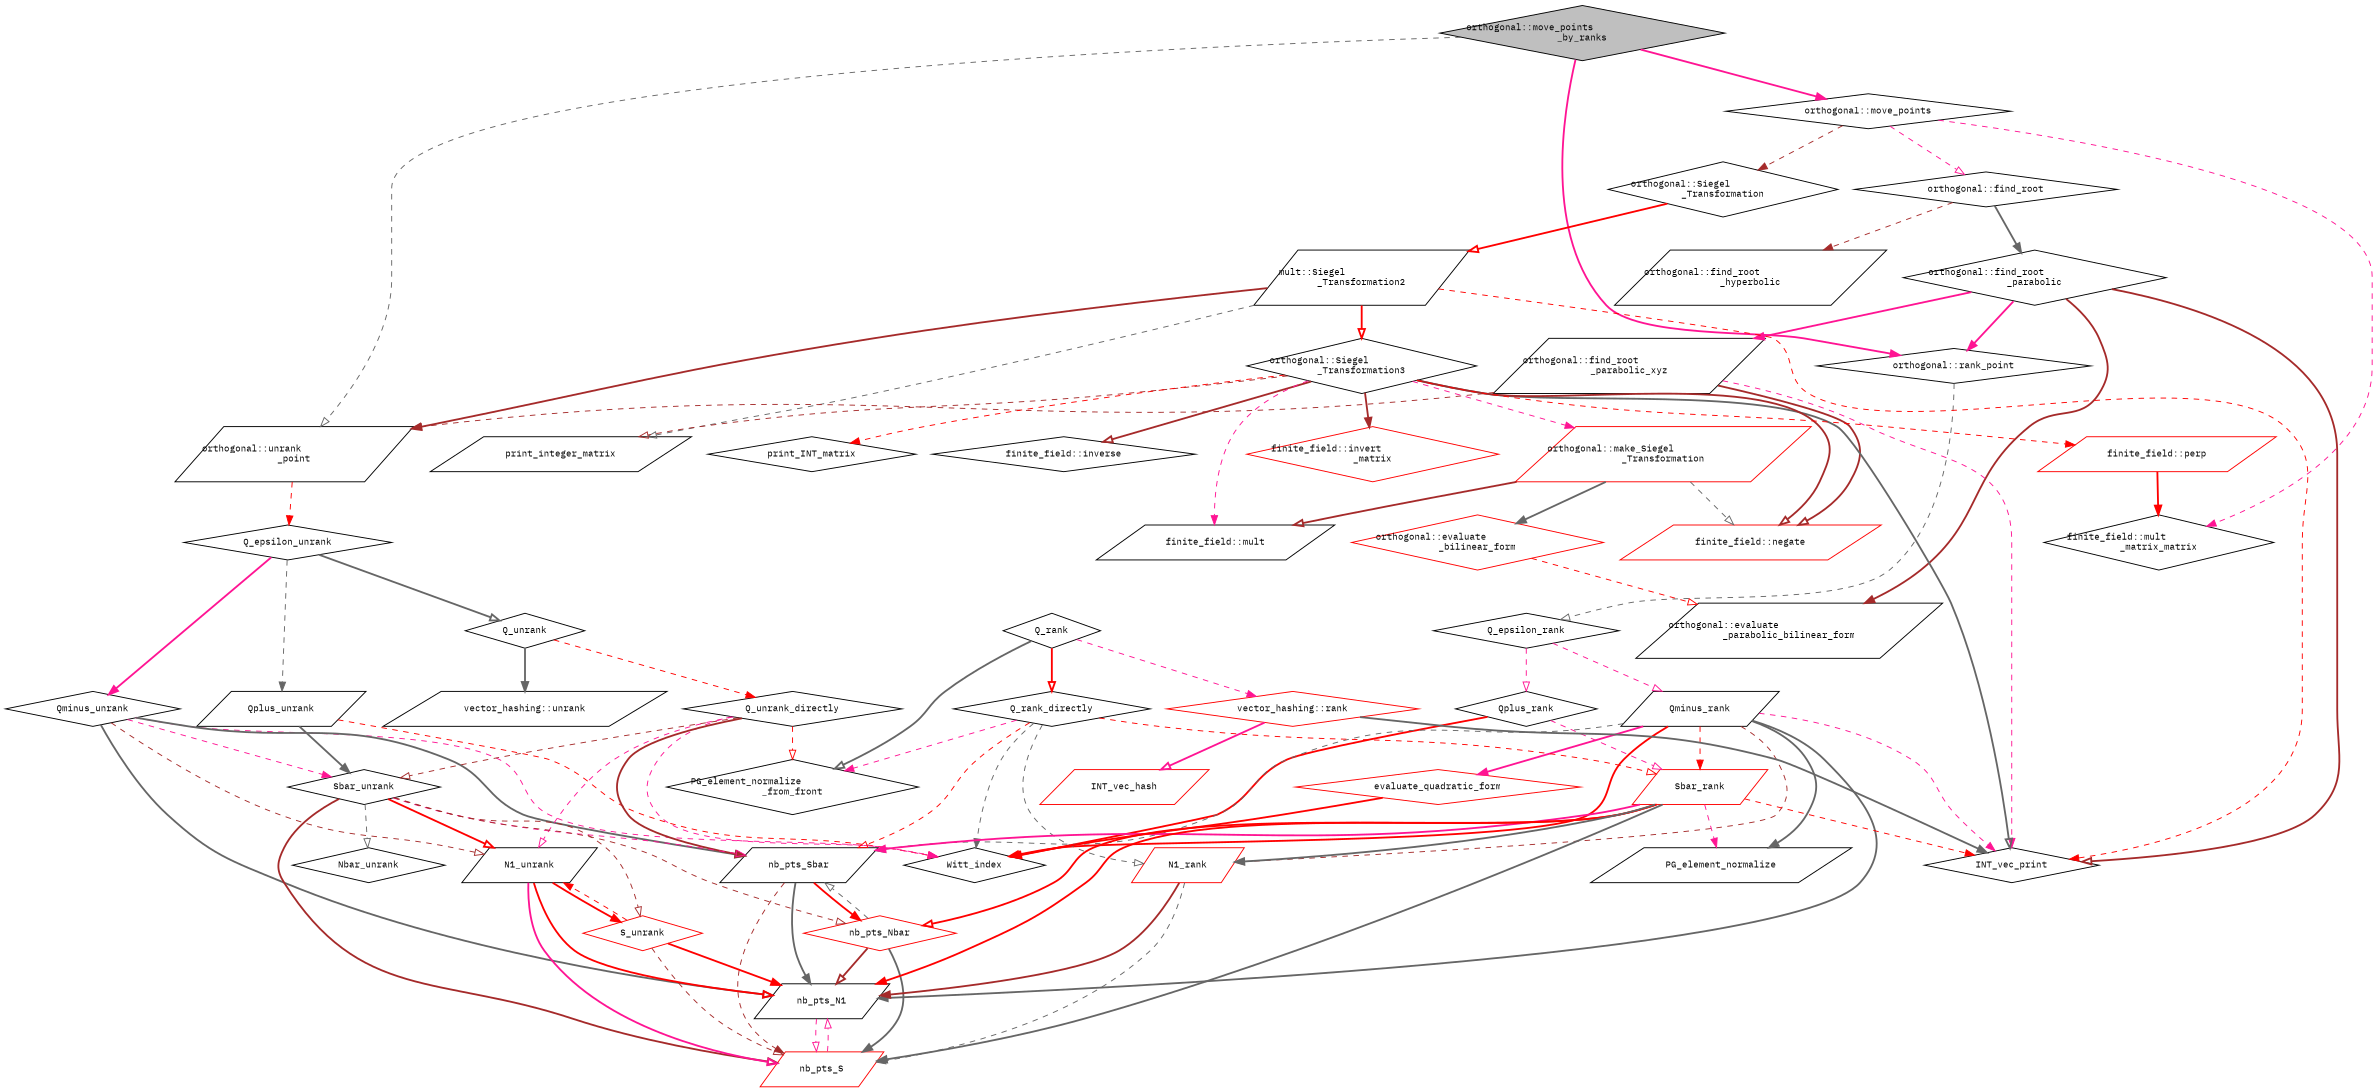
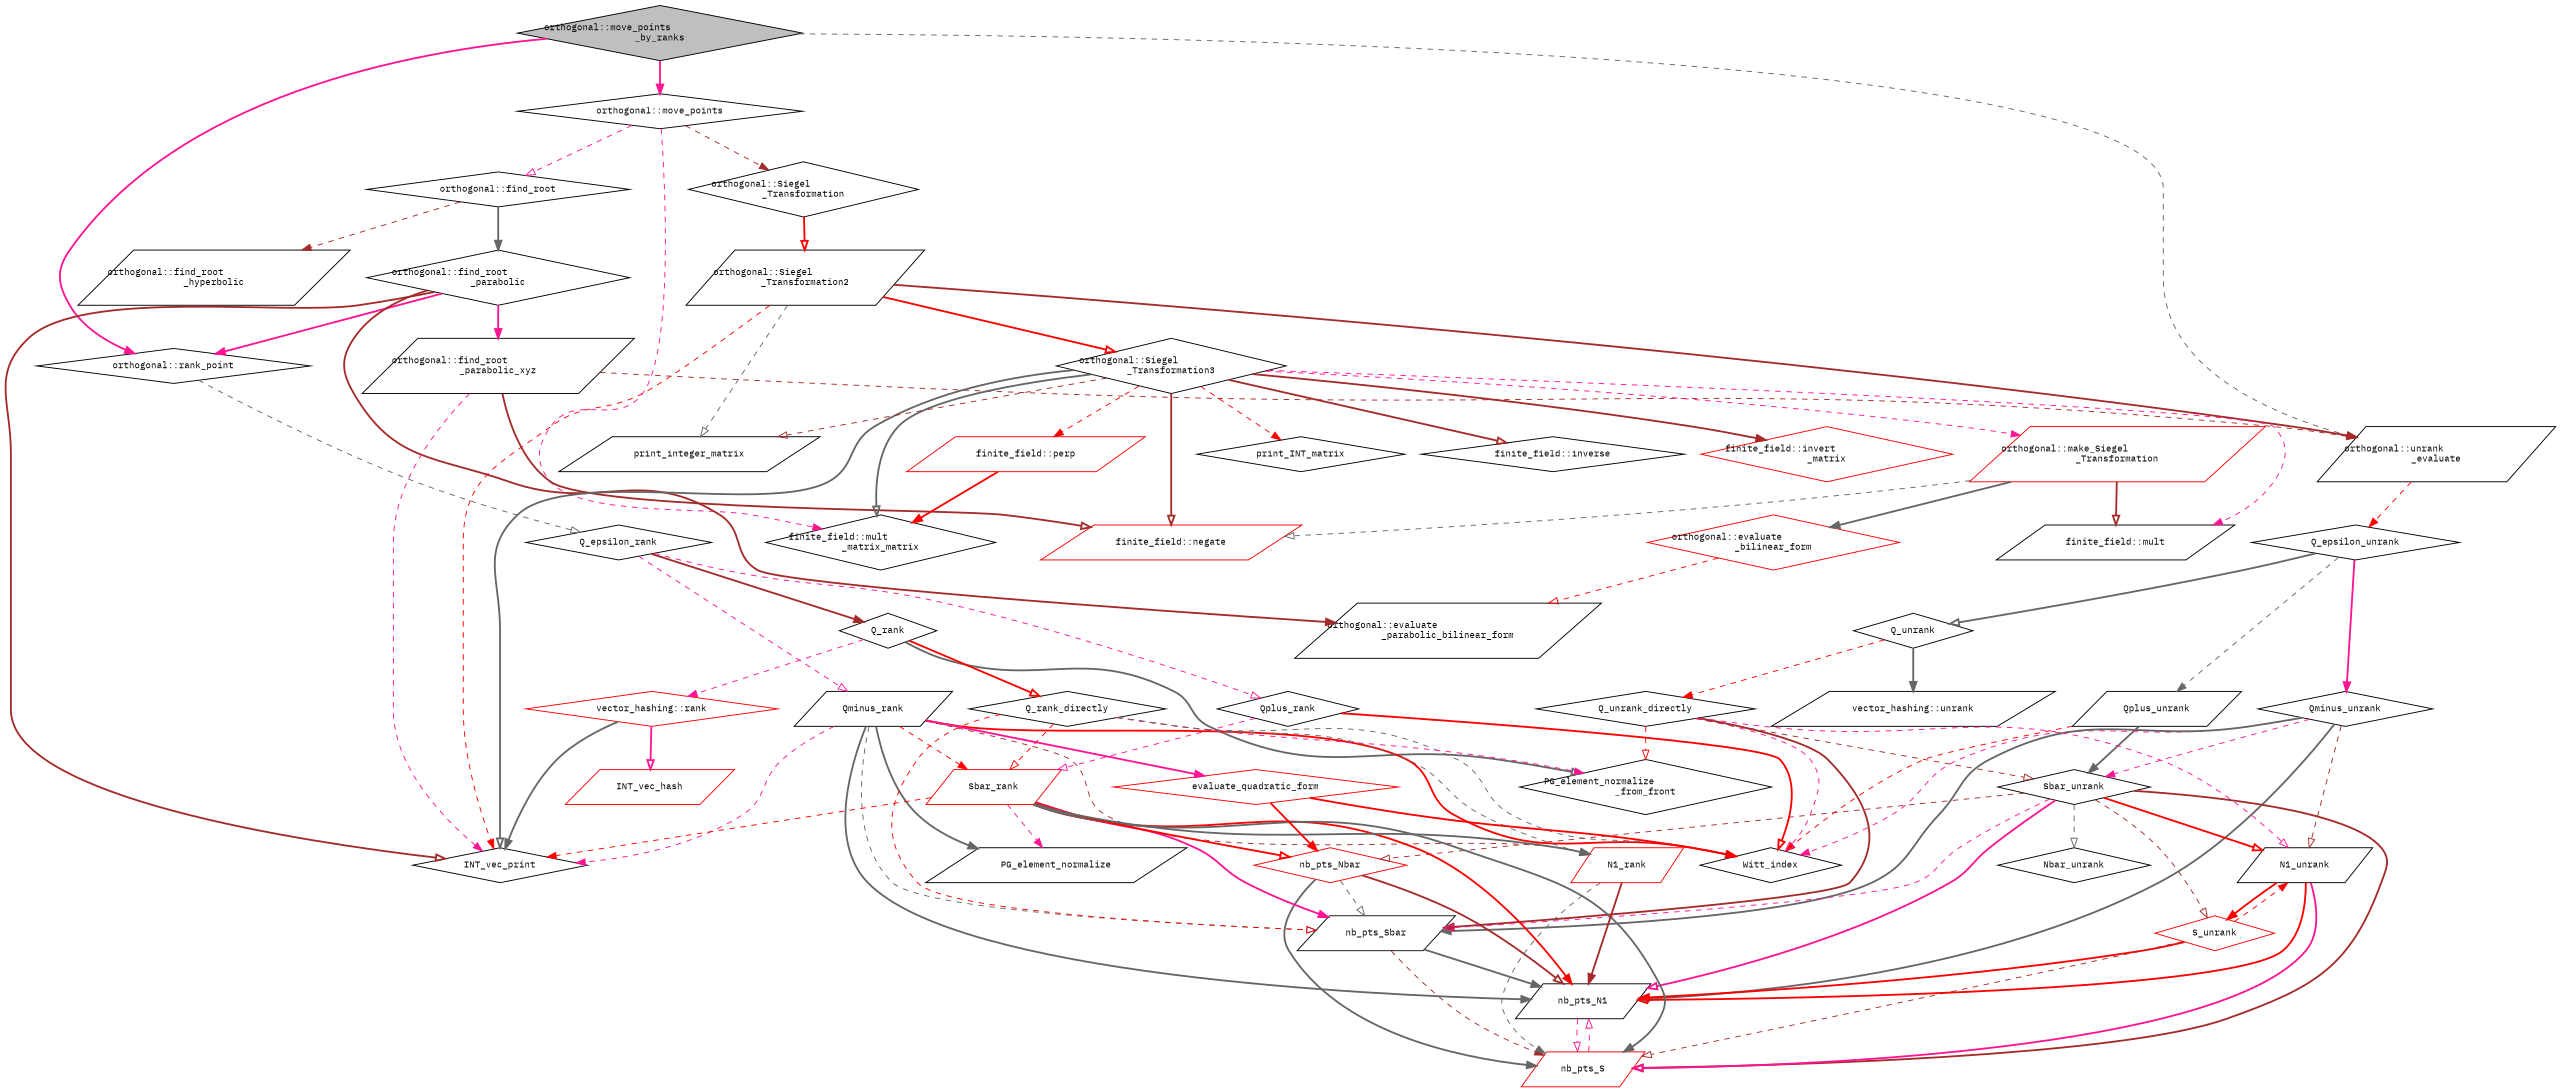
(1362, 278) -> (805, 278)
none -> (957, 399)
(294, 454) -> (2436, 454)
none -> (753, 586)
(833, 899) -> (1295, 829)
none -> (1870, 921)
